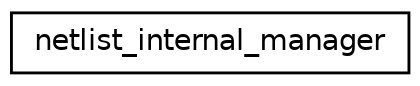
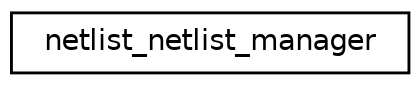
(210, 43) -> (210, 43)
